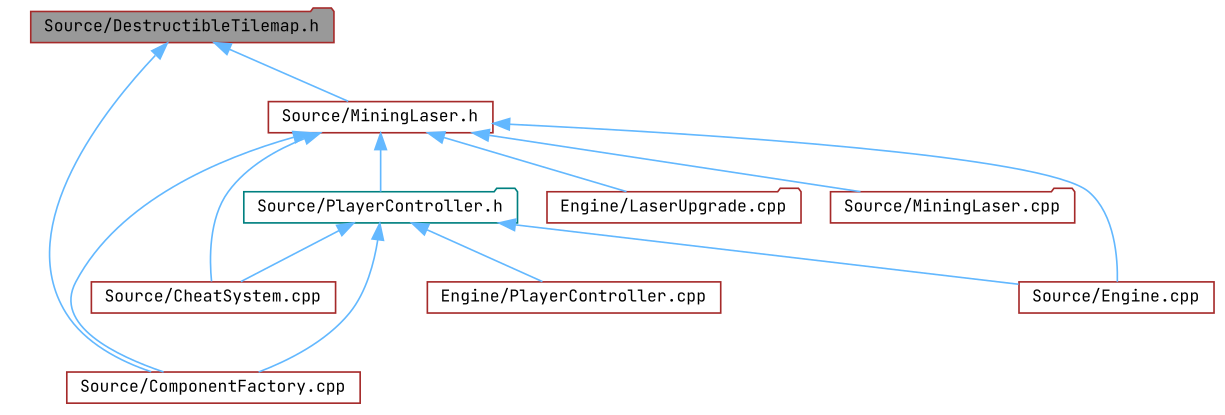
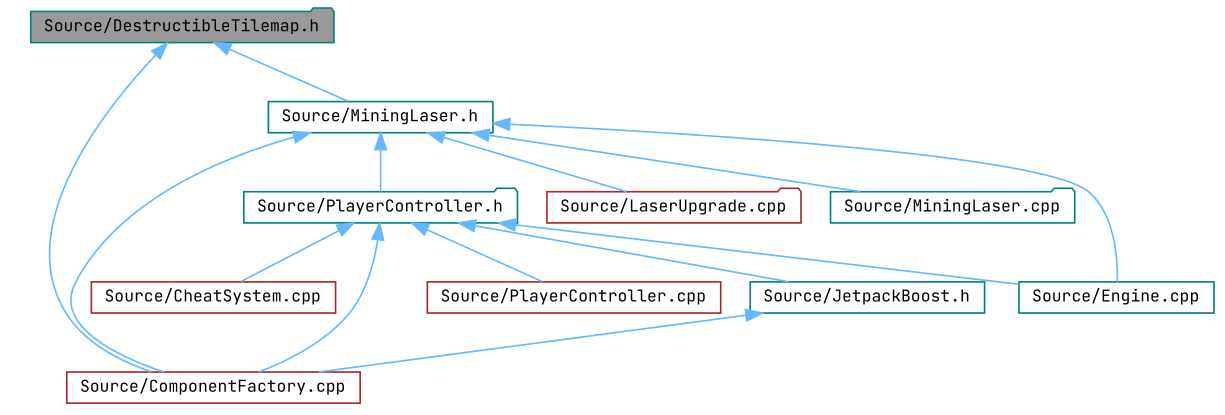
(182, 27) -> (182, 27)
(381, 117) -> (381, 117)
(229, 191) -> none
(674, 207) -> (674, 207)
(953, 207) -> (953, 207)
(574, 297) -> (574, 297)
none -> (867, 297)
(1117, 297) -> (1117, 297)
